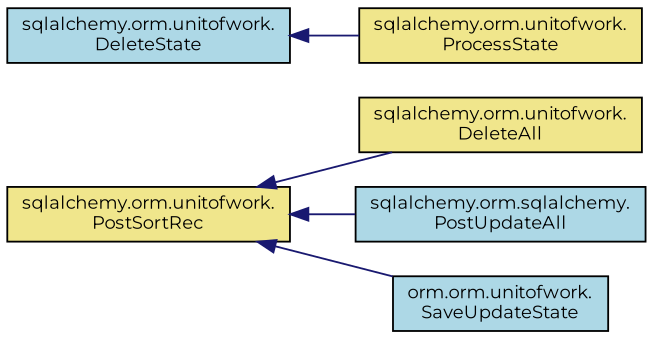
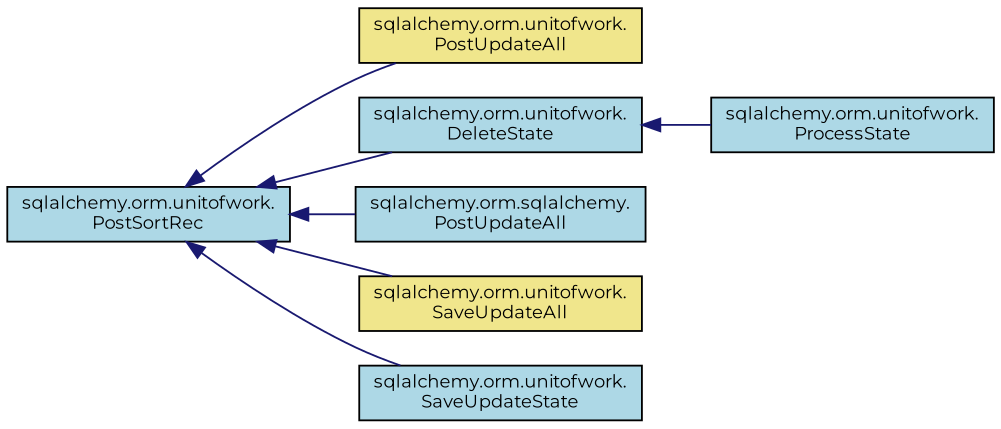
(501, 36) -> (853, 125)
(501, 125) -> (501, 36)
none -> (334, 167)
(149, 214) -> (149, 214)
(501, 304) -> (501, 393)
none -> (501, 304)
